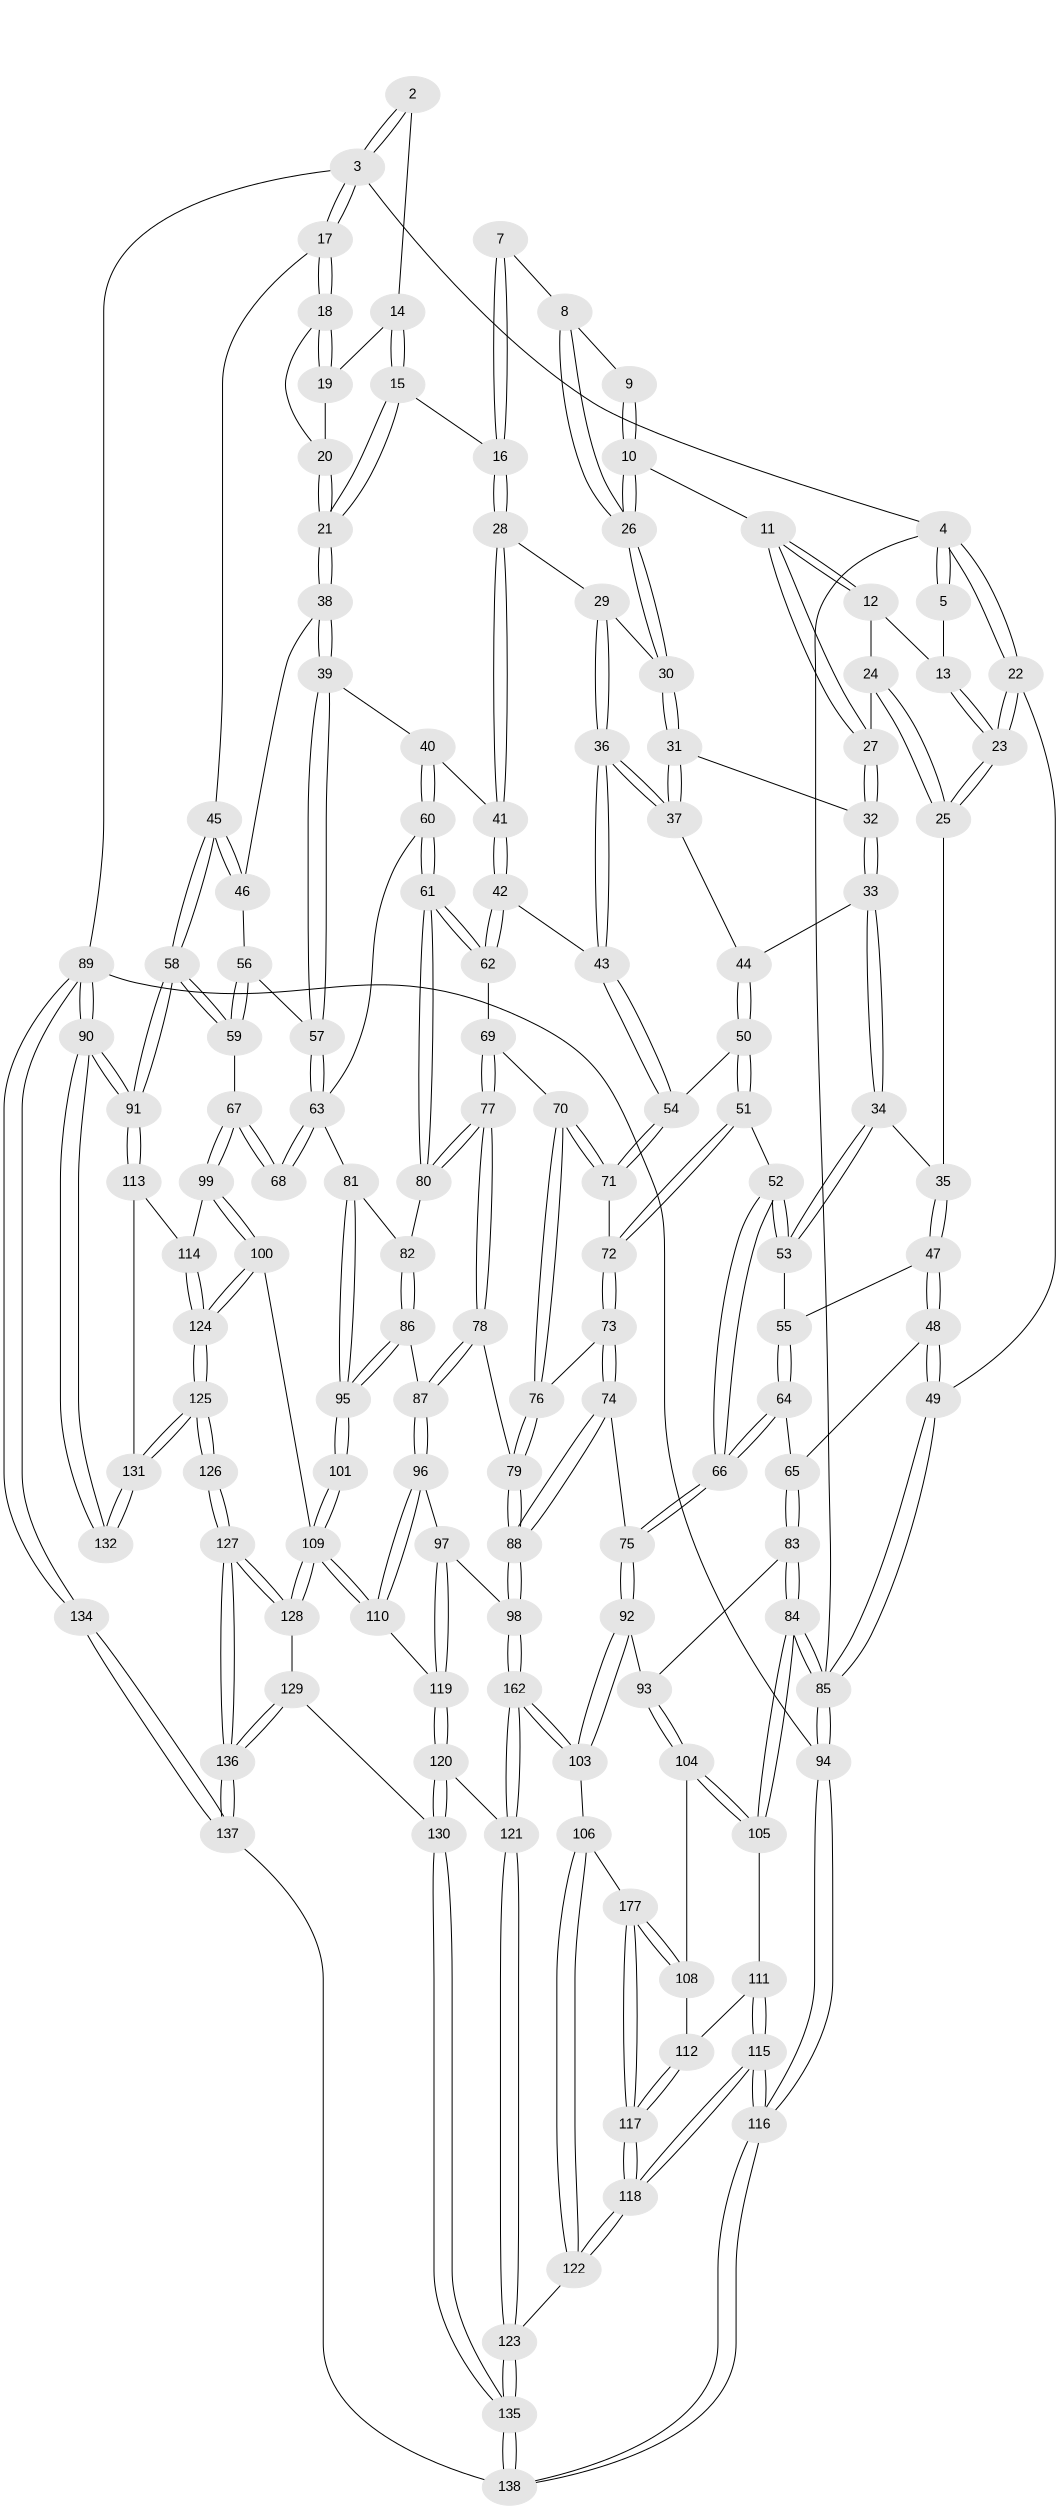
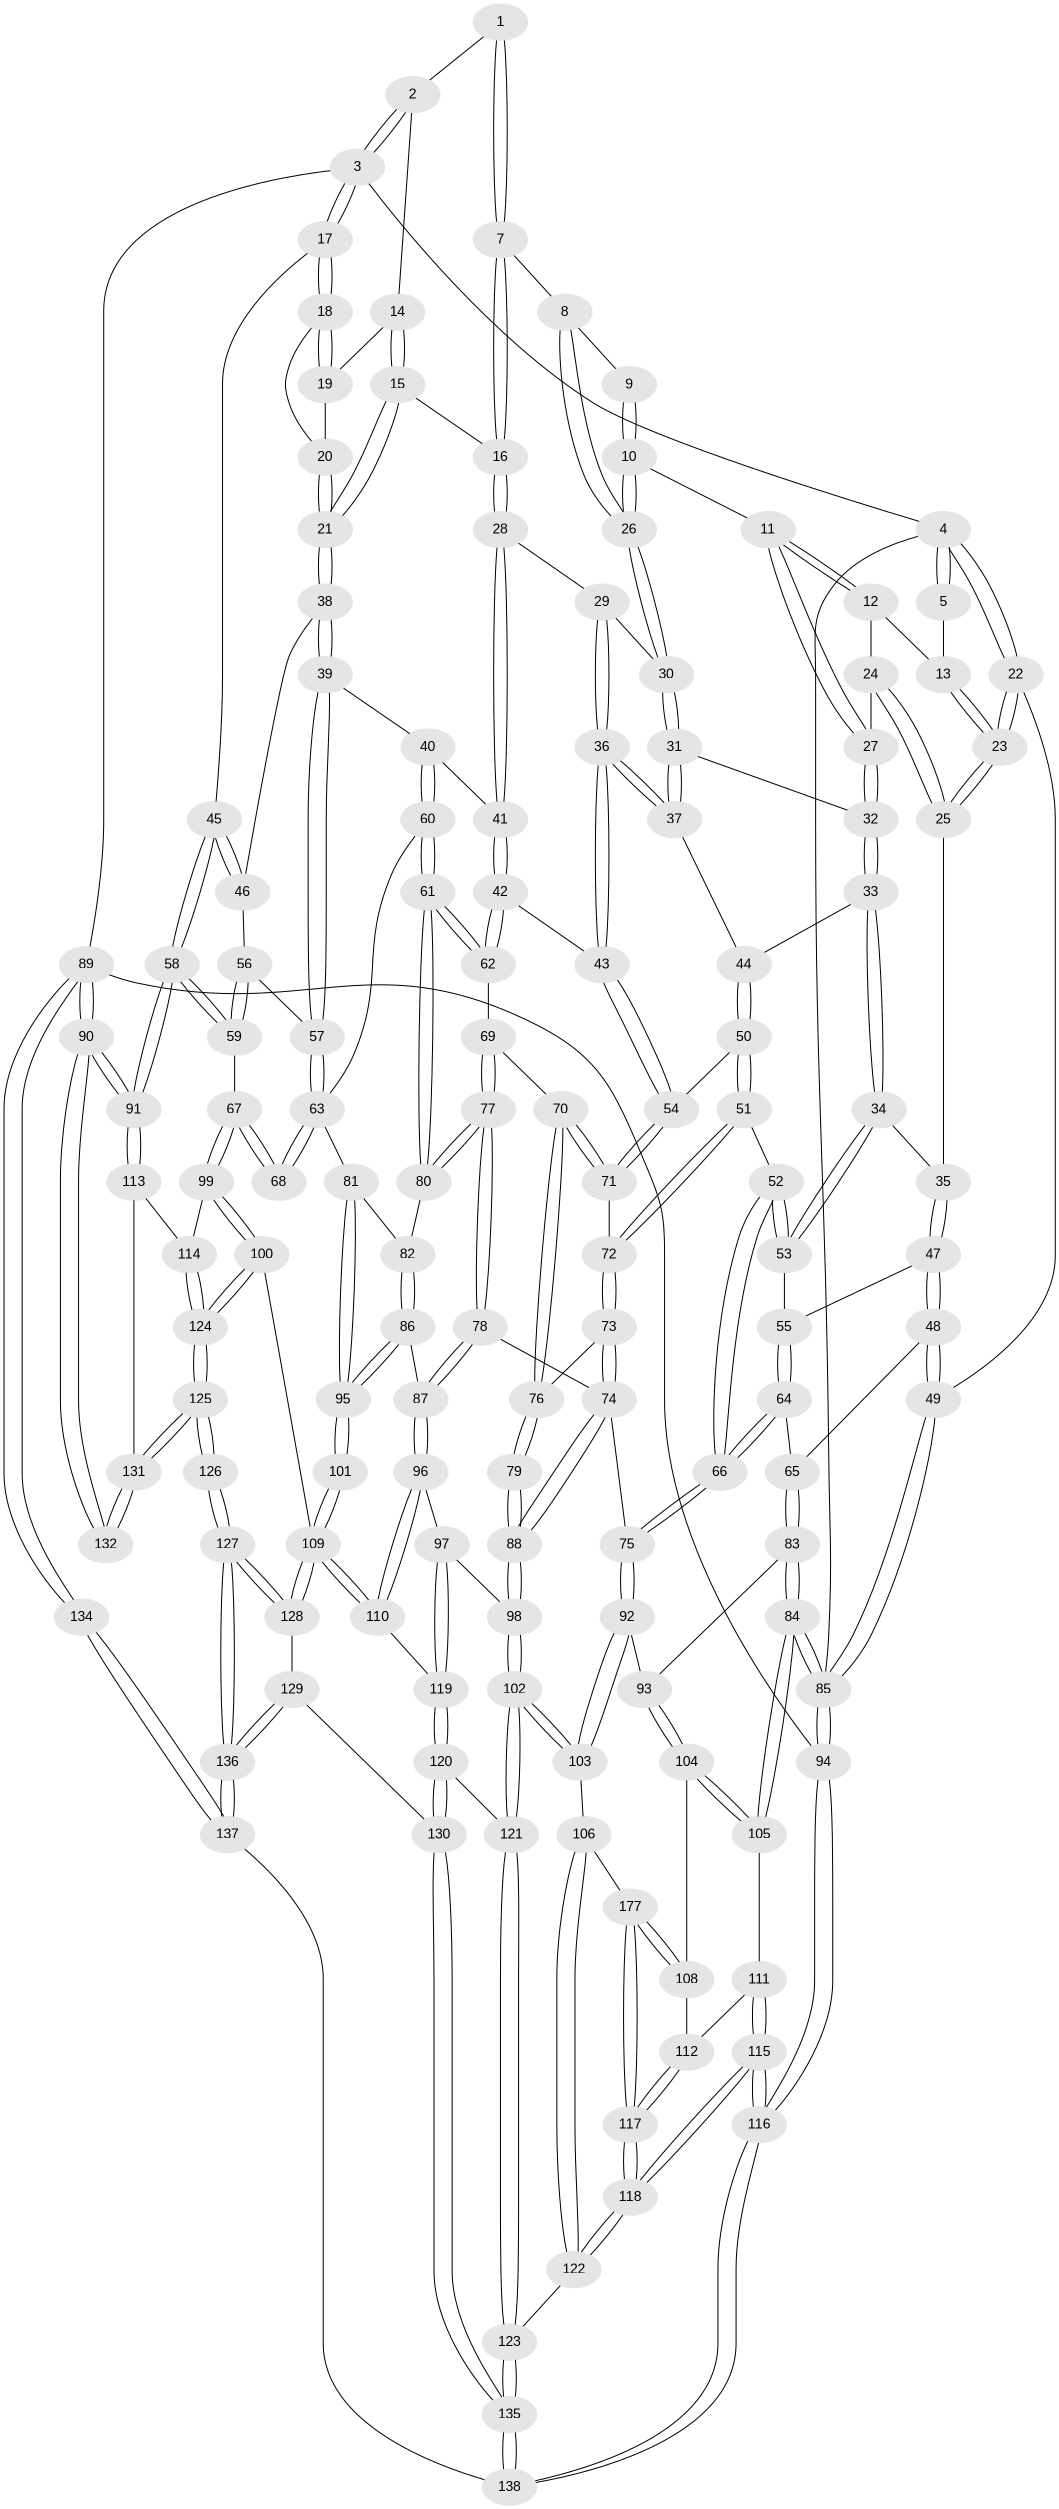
none -> (500, 22)
(496, 1400) -> (551, 1367)
(515, 1690) -> (515, 1690)
